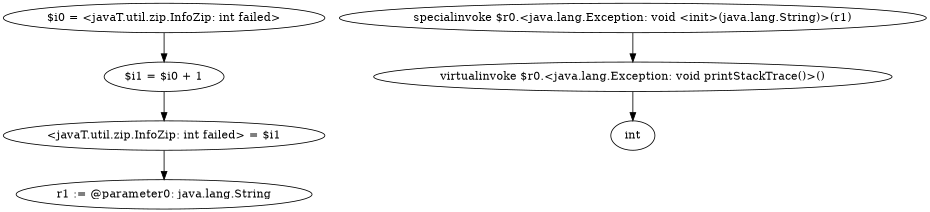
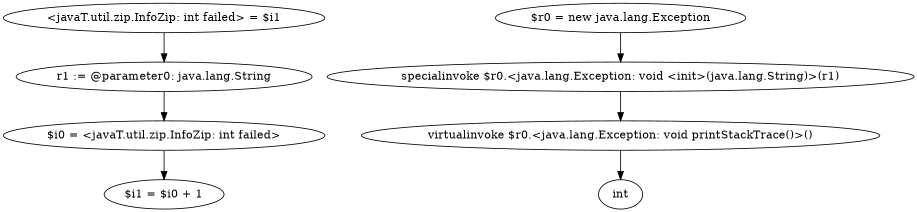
none -> (621, 18)
none -> (164, 102)
(164, 102) -> none
